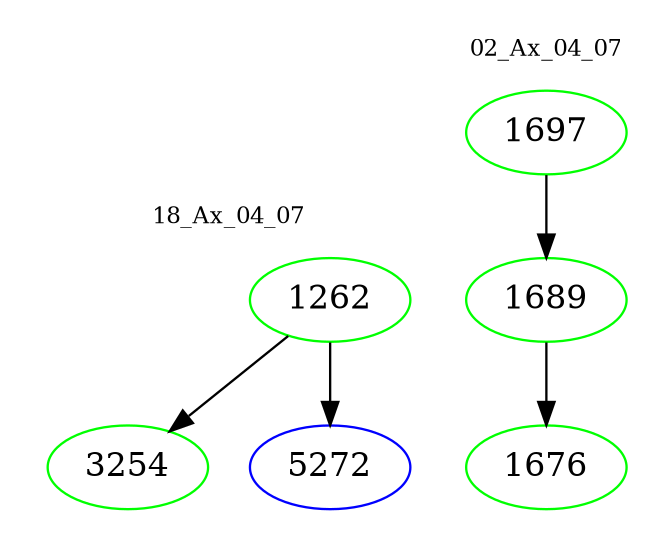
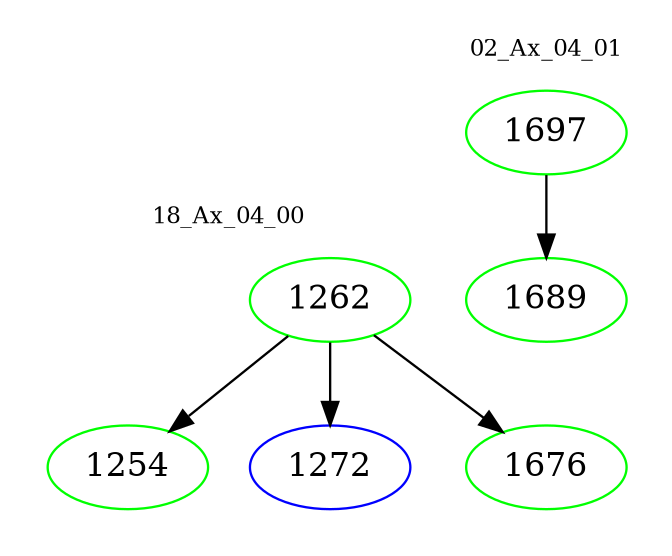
(546, 50) -> (546, 50)
(229, 217) -> (229, 217)
(546, 372) -> (415, 366)
(128, 467) -> (128, 467)
(330, 467) -> (330, 467)
